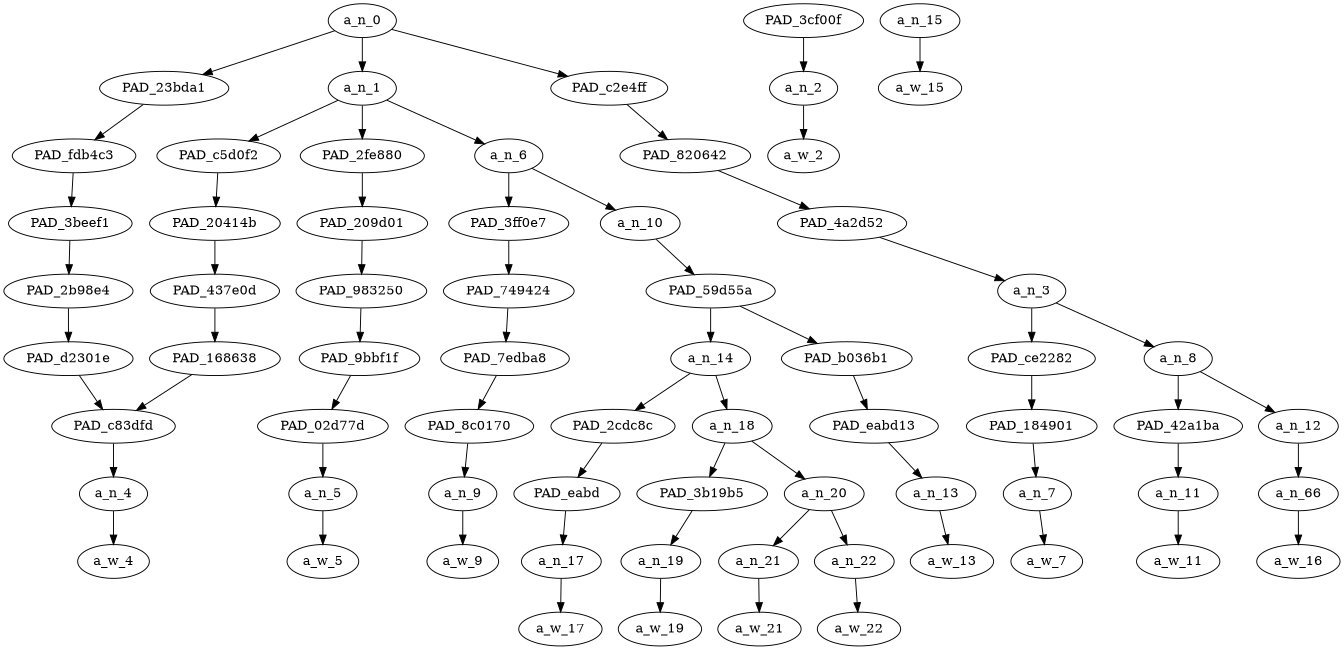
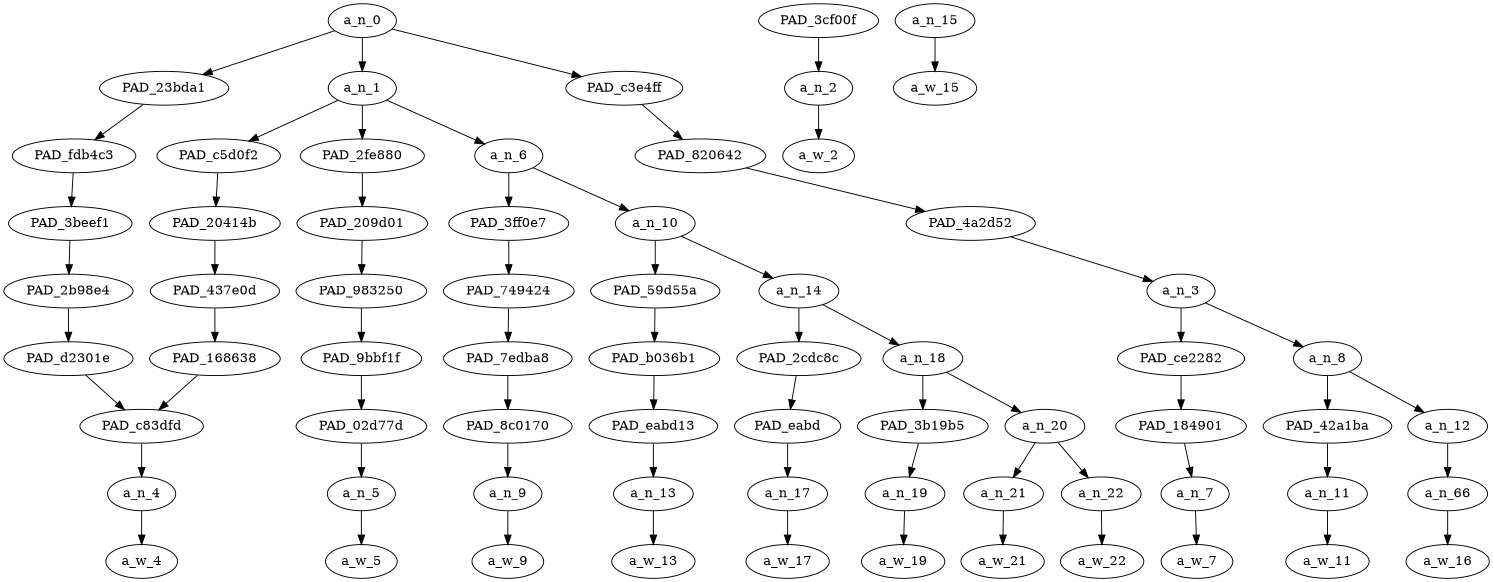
(609, 88) -> (624, 88)
(711, 320) -> (723, 255)
